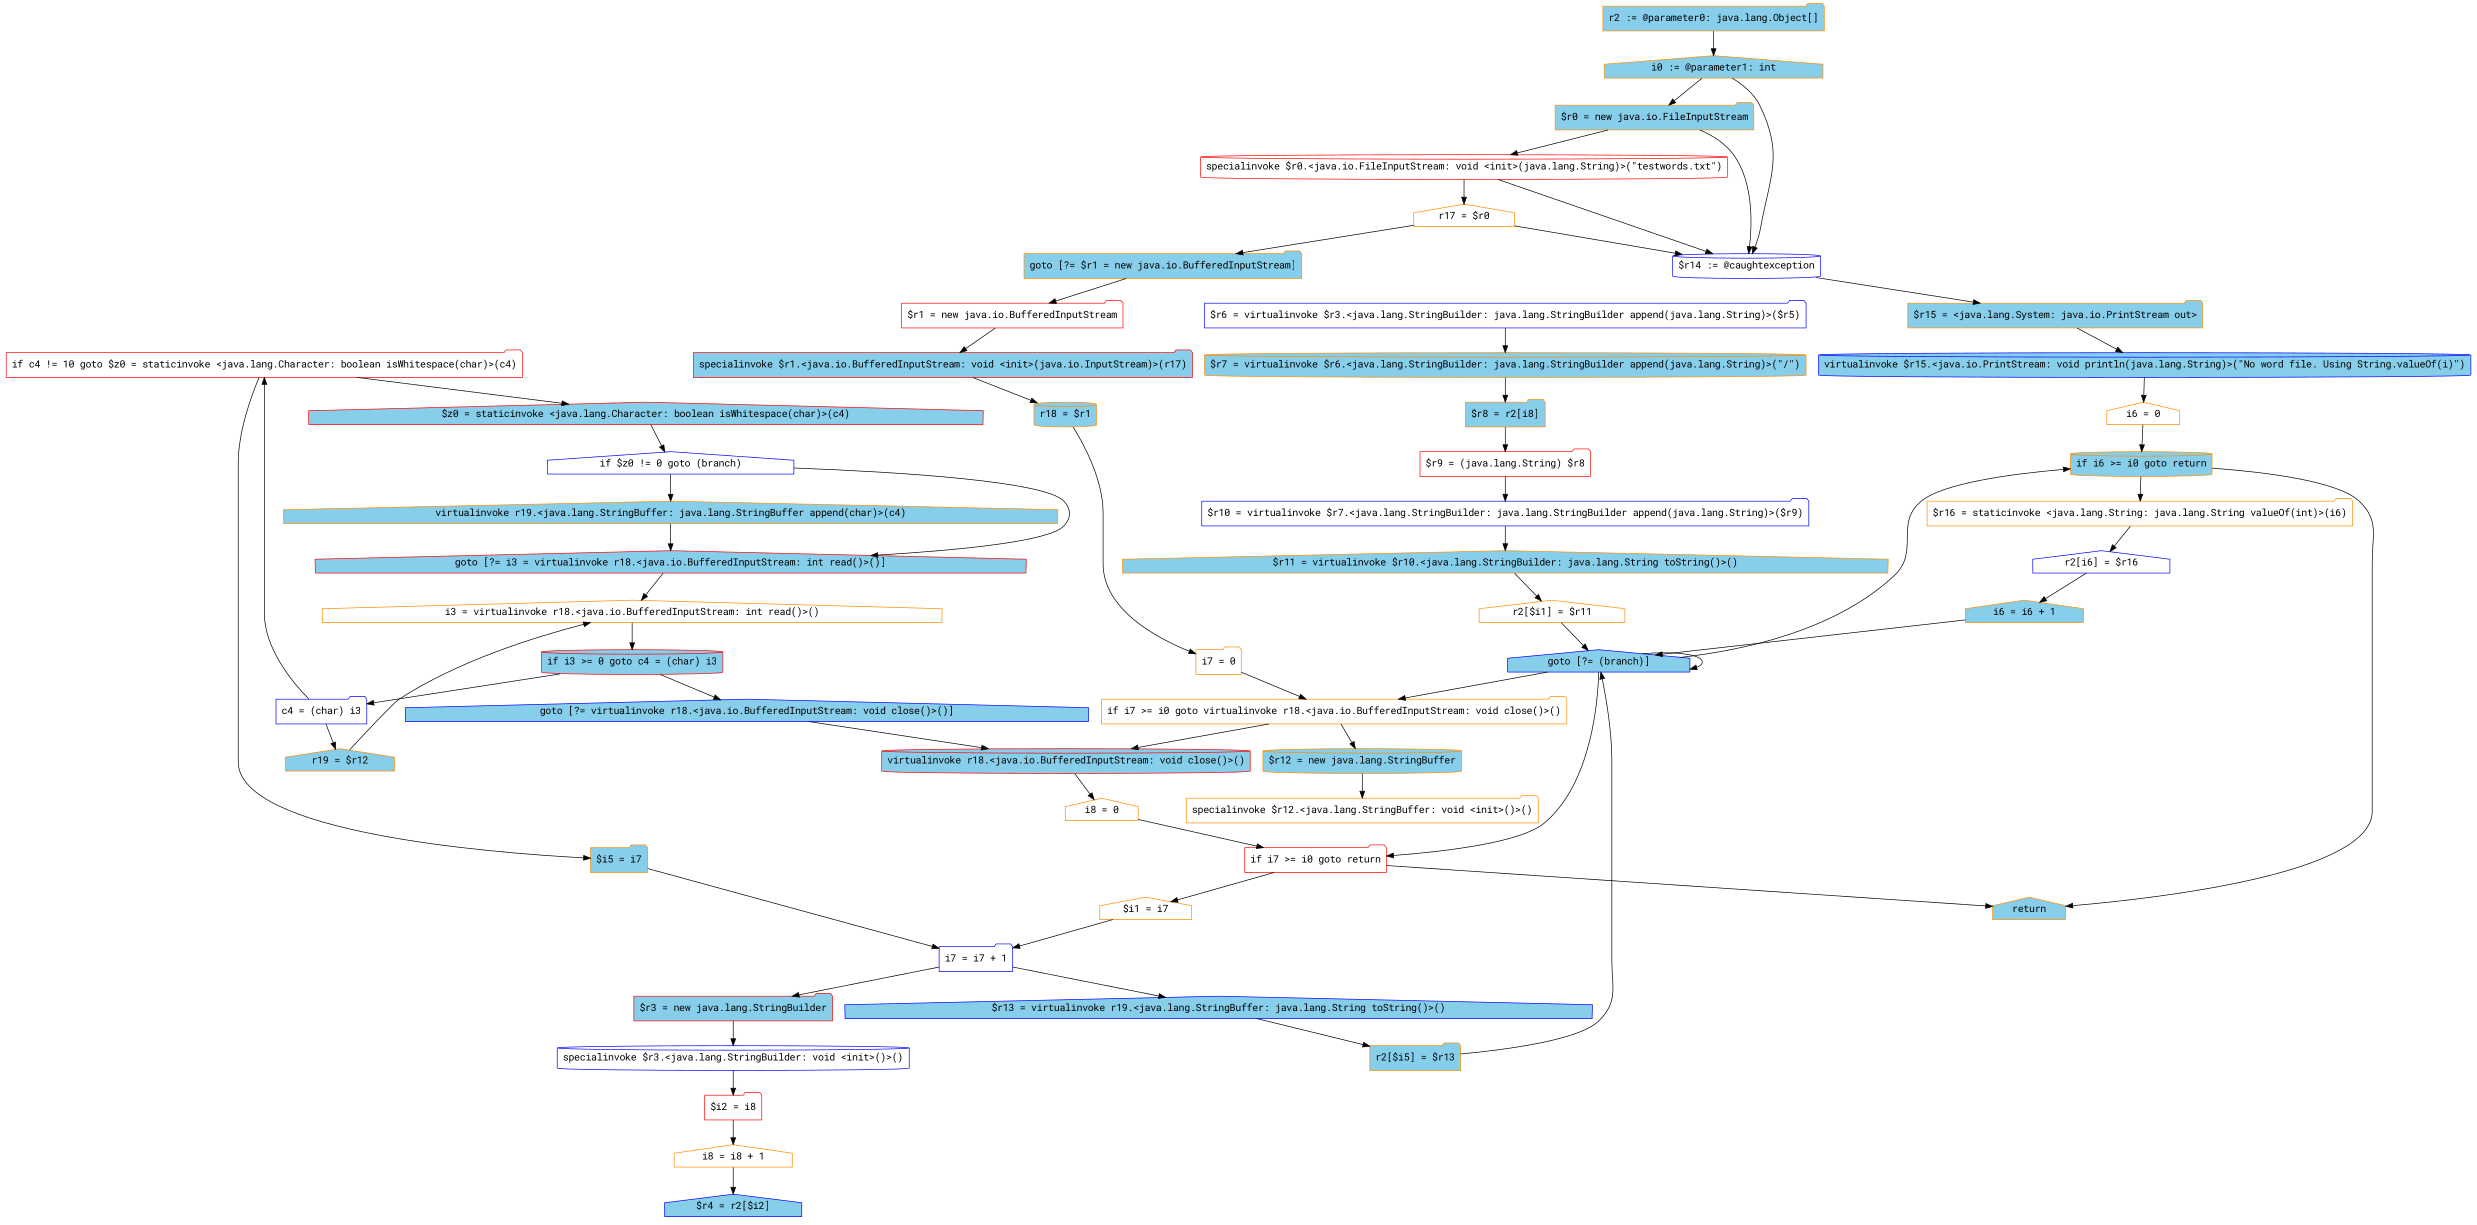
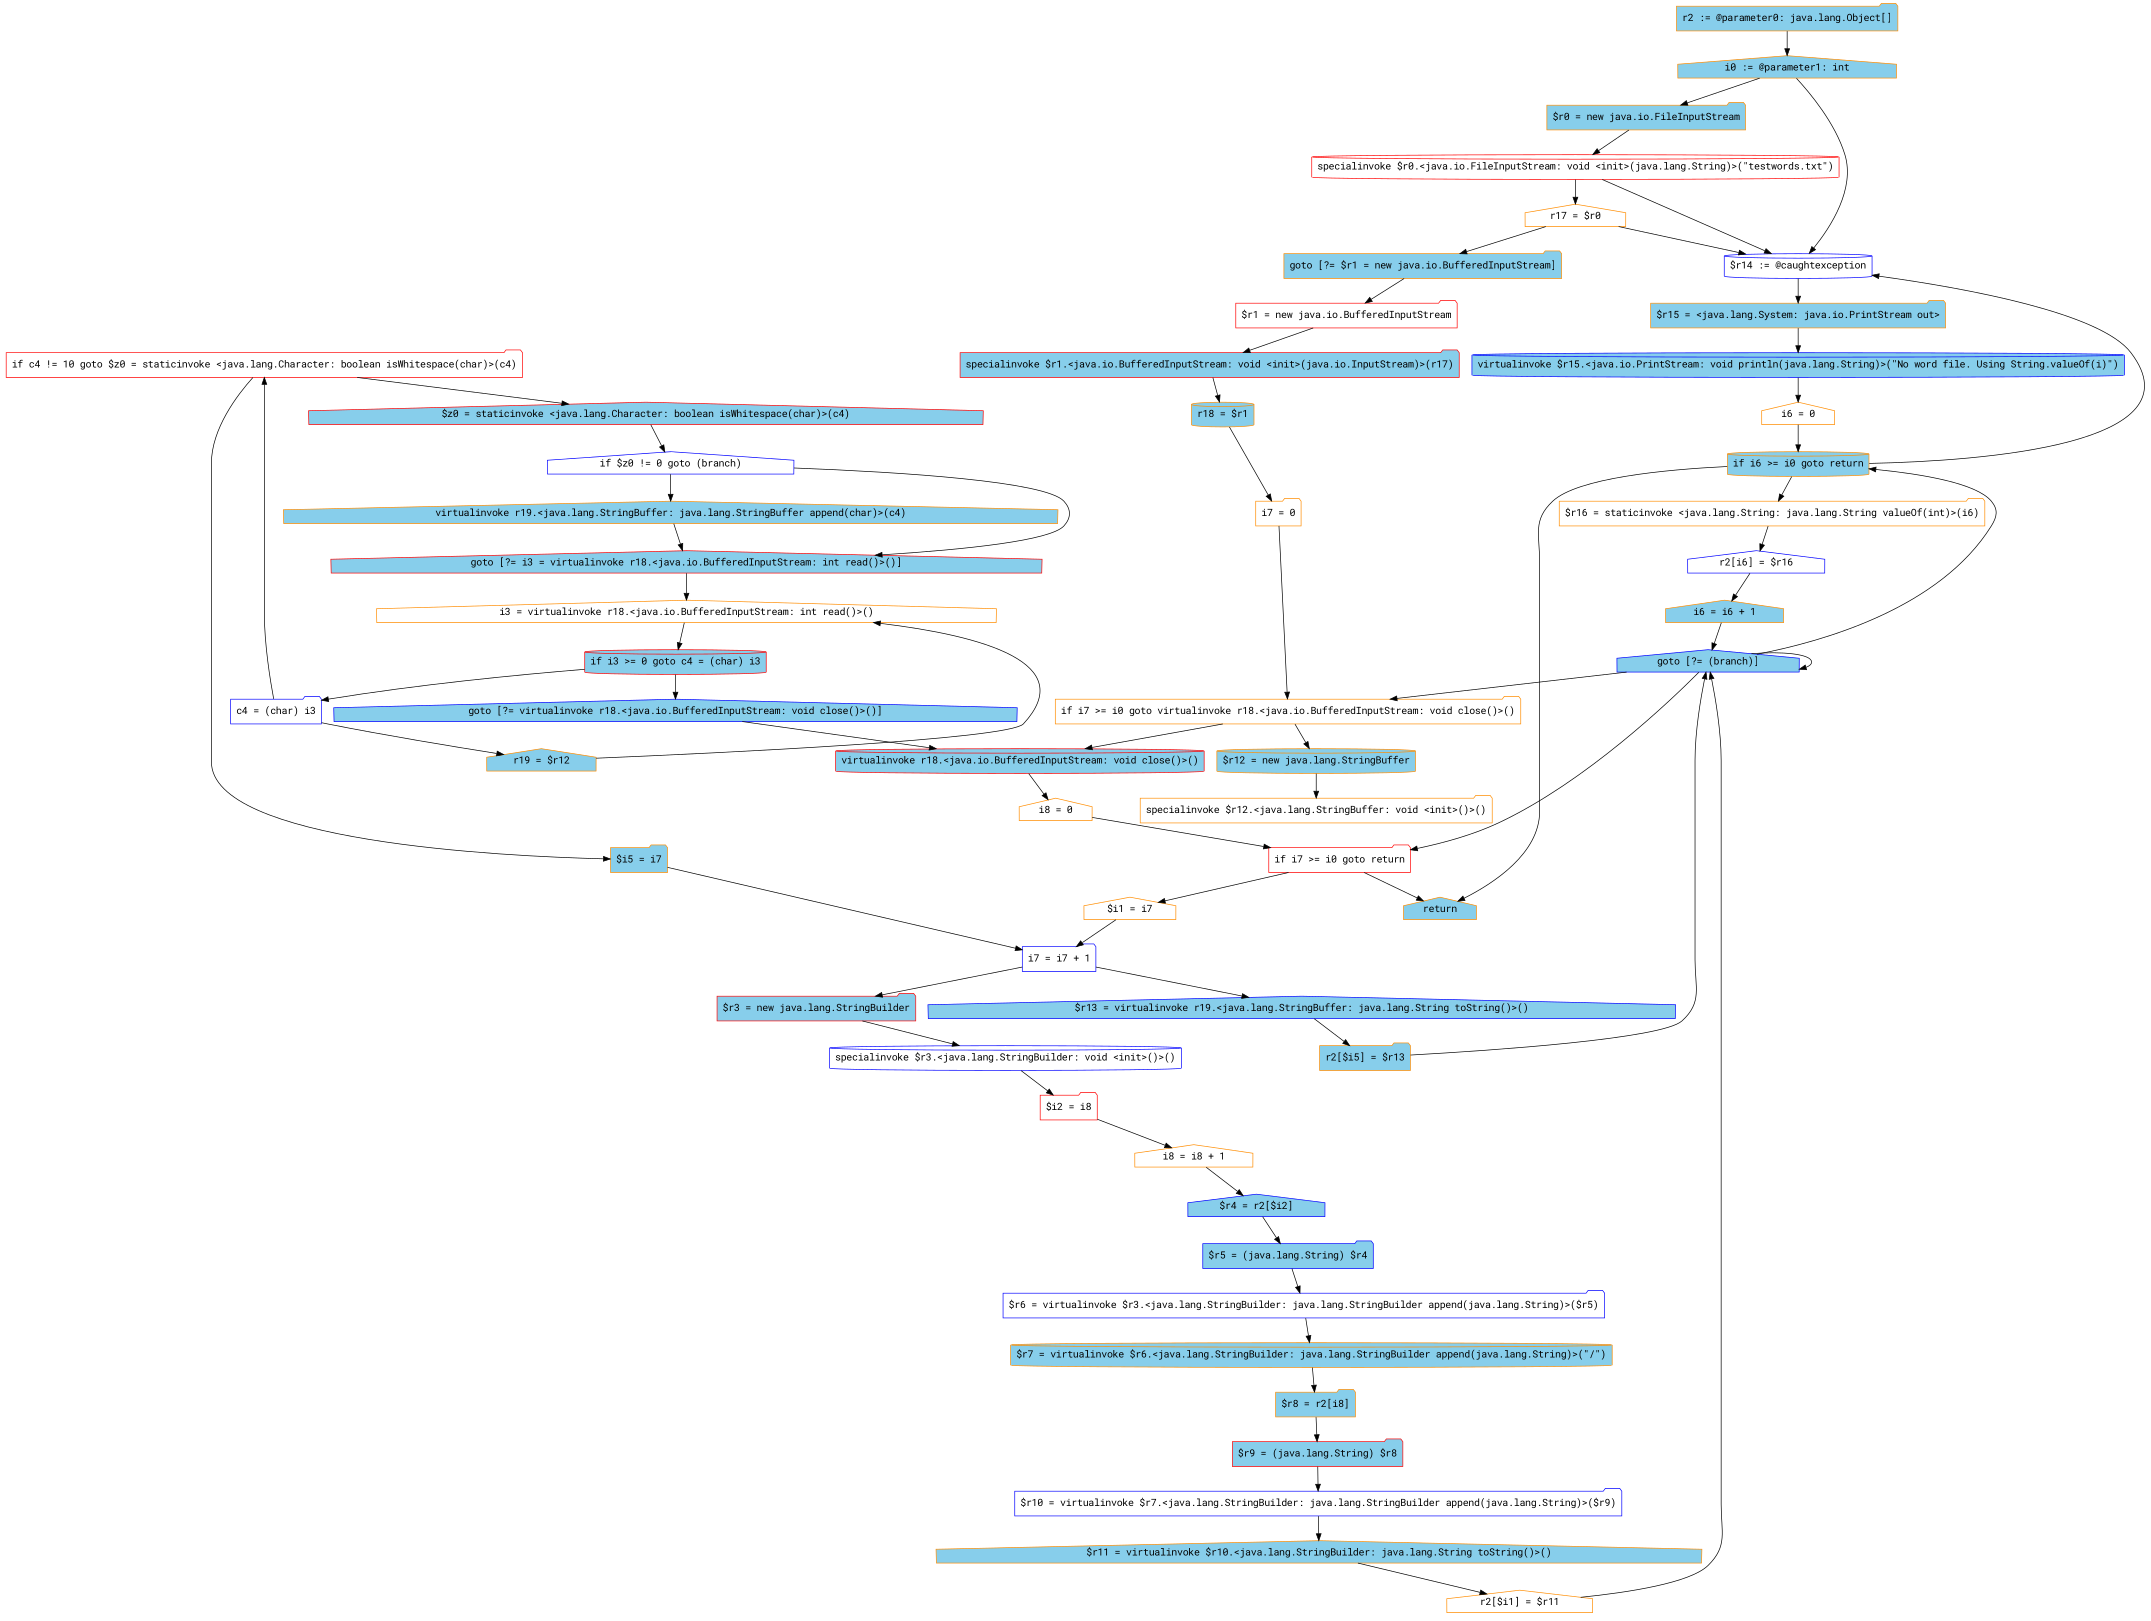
(1745, 178) -> (2144, 385)
(1505, 464) -> (1318, 1454)
none -> (1288, 1256)
